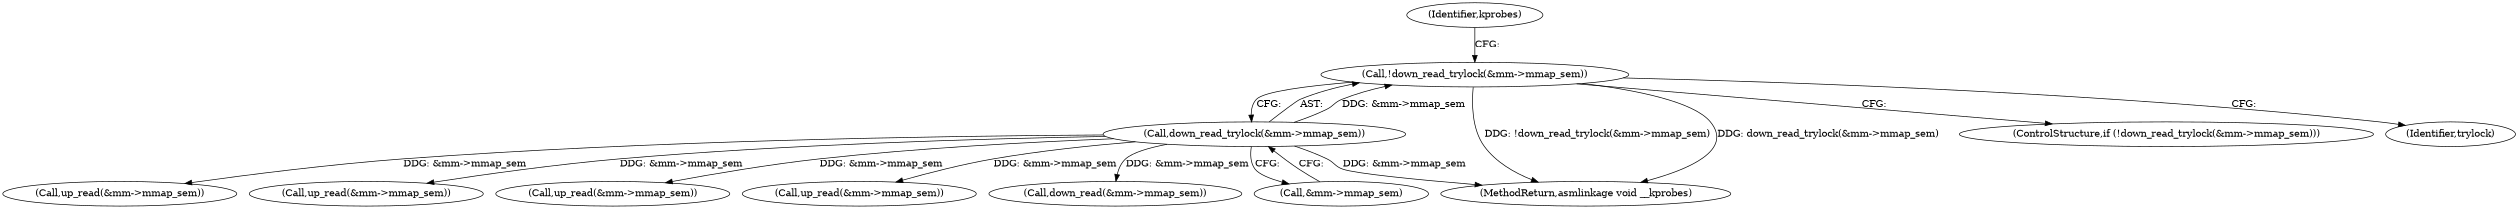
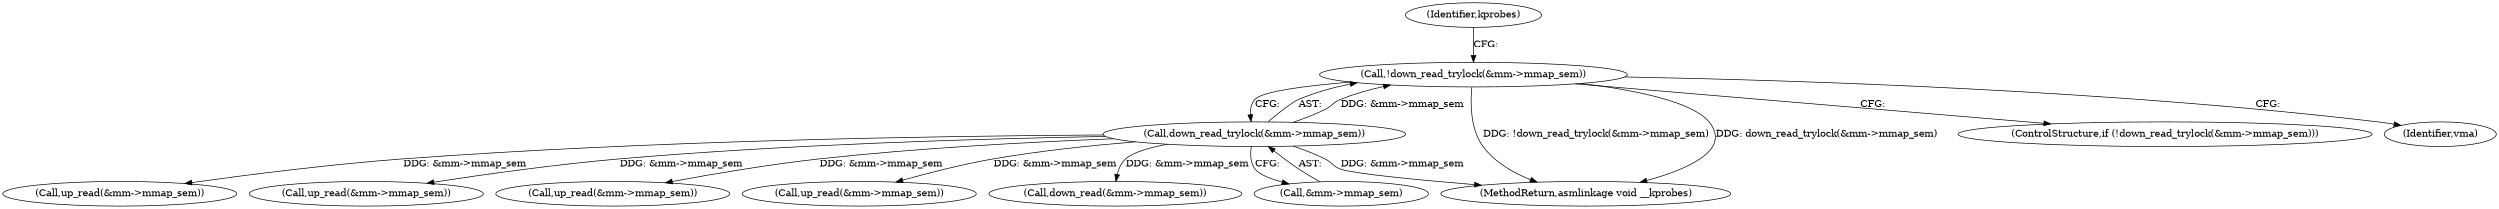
(2451, 134) -> (2440, 134)
(1313, 164) -> (1312, 164)
